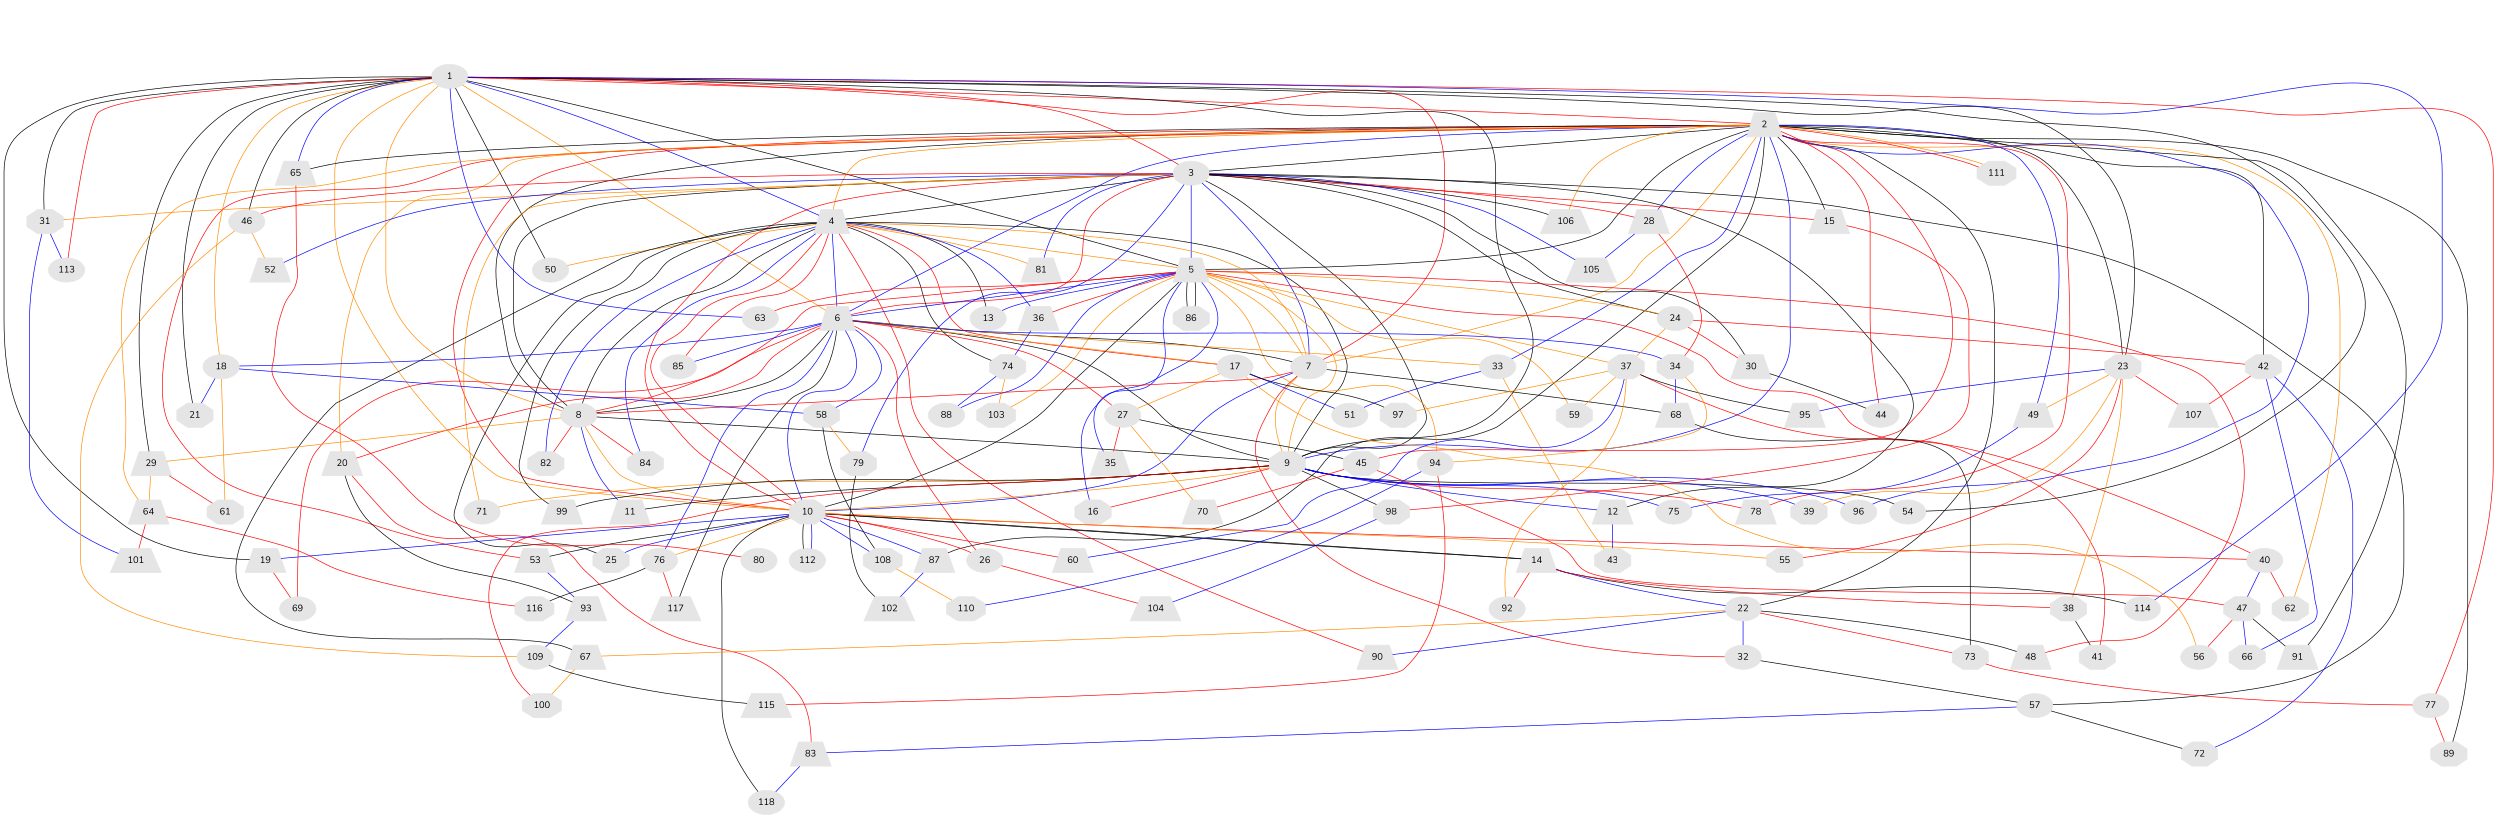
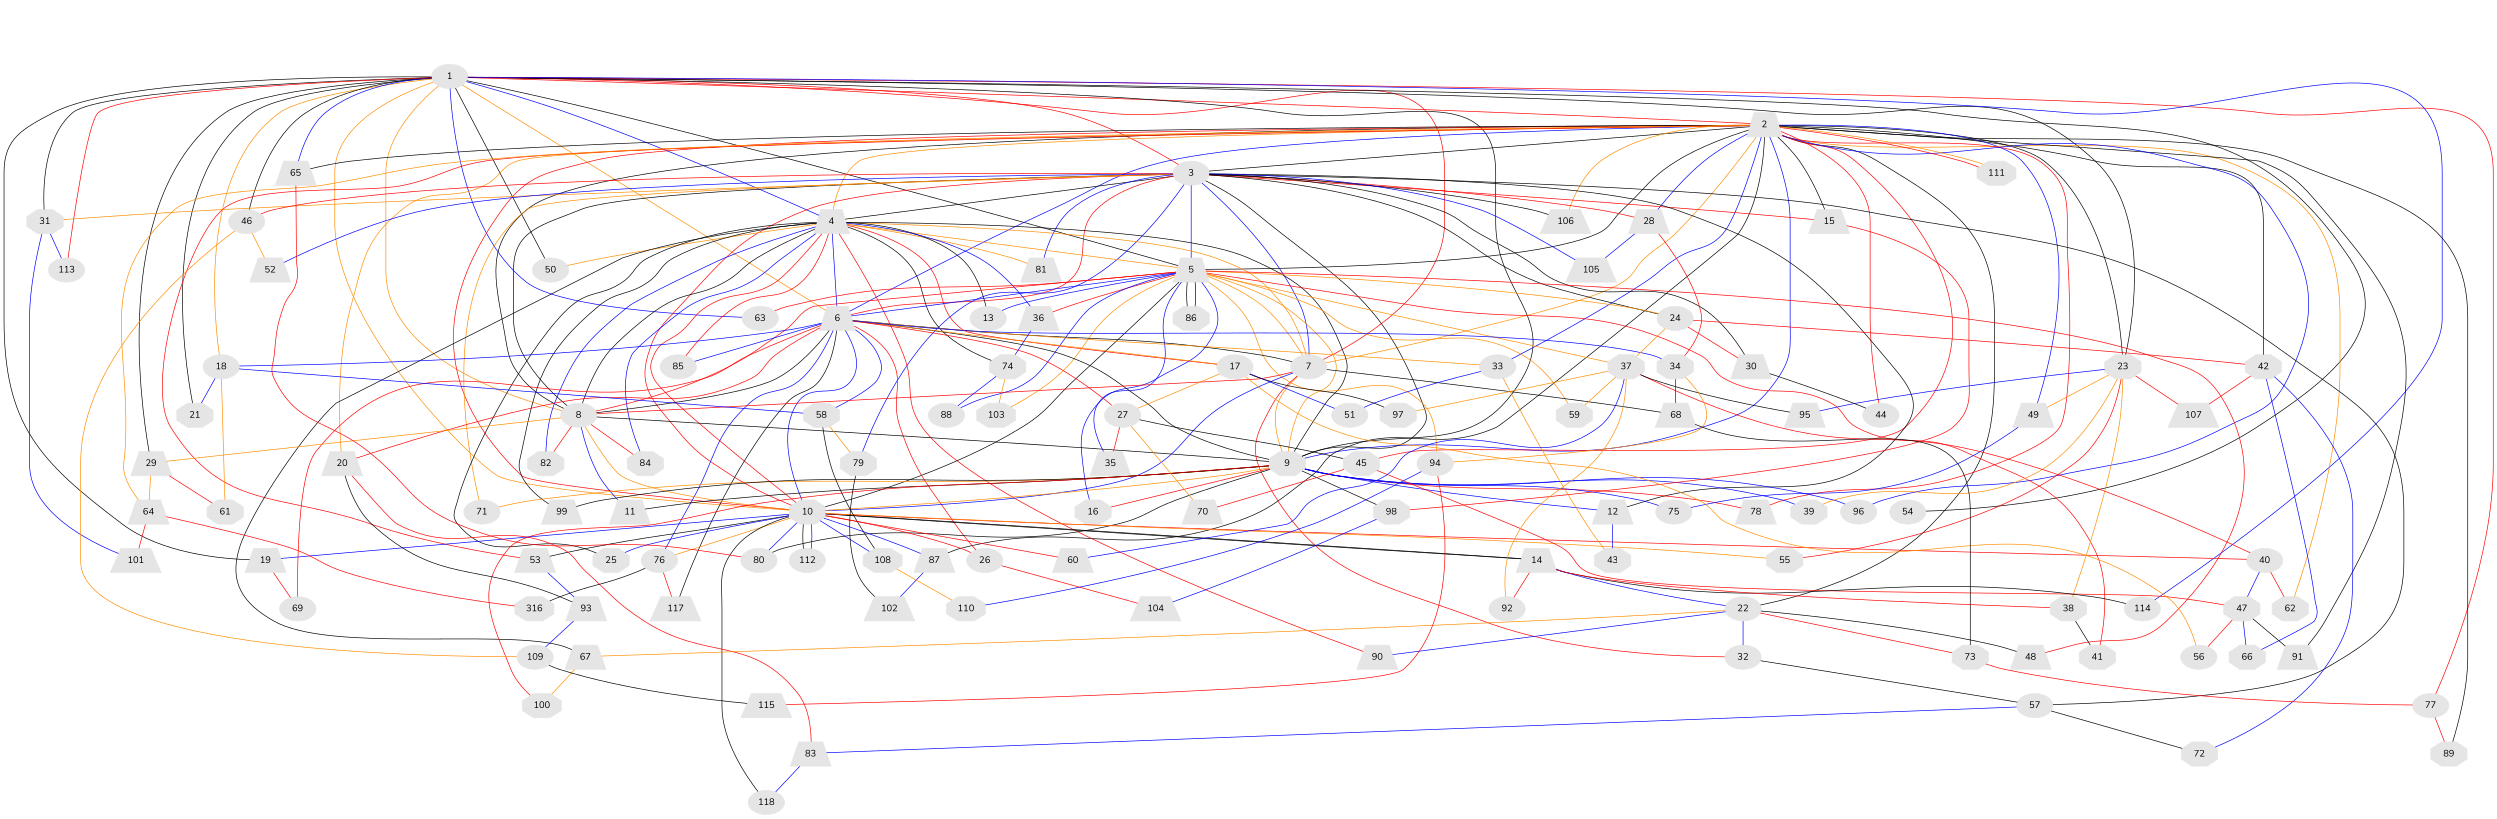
(1600, 483) -> (987, 537)
none -> (783, 536)
(534, 609) -> (534, 609)
